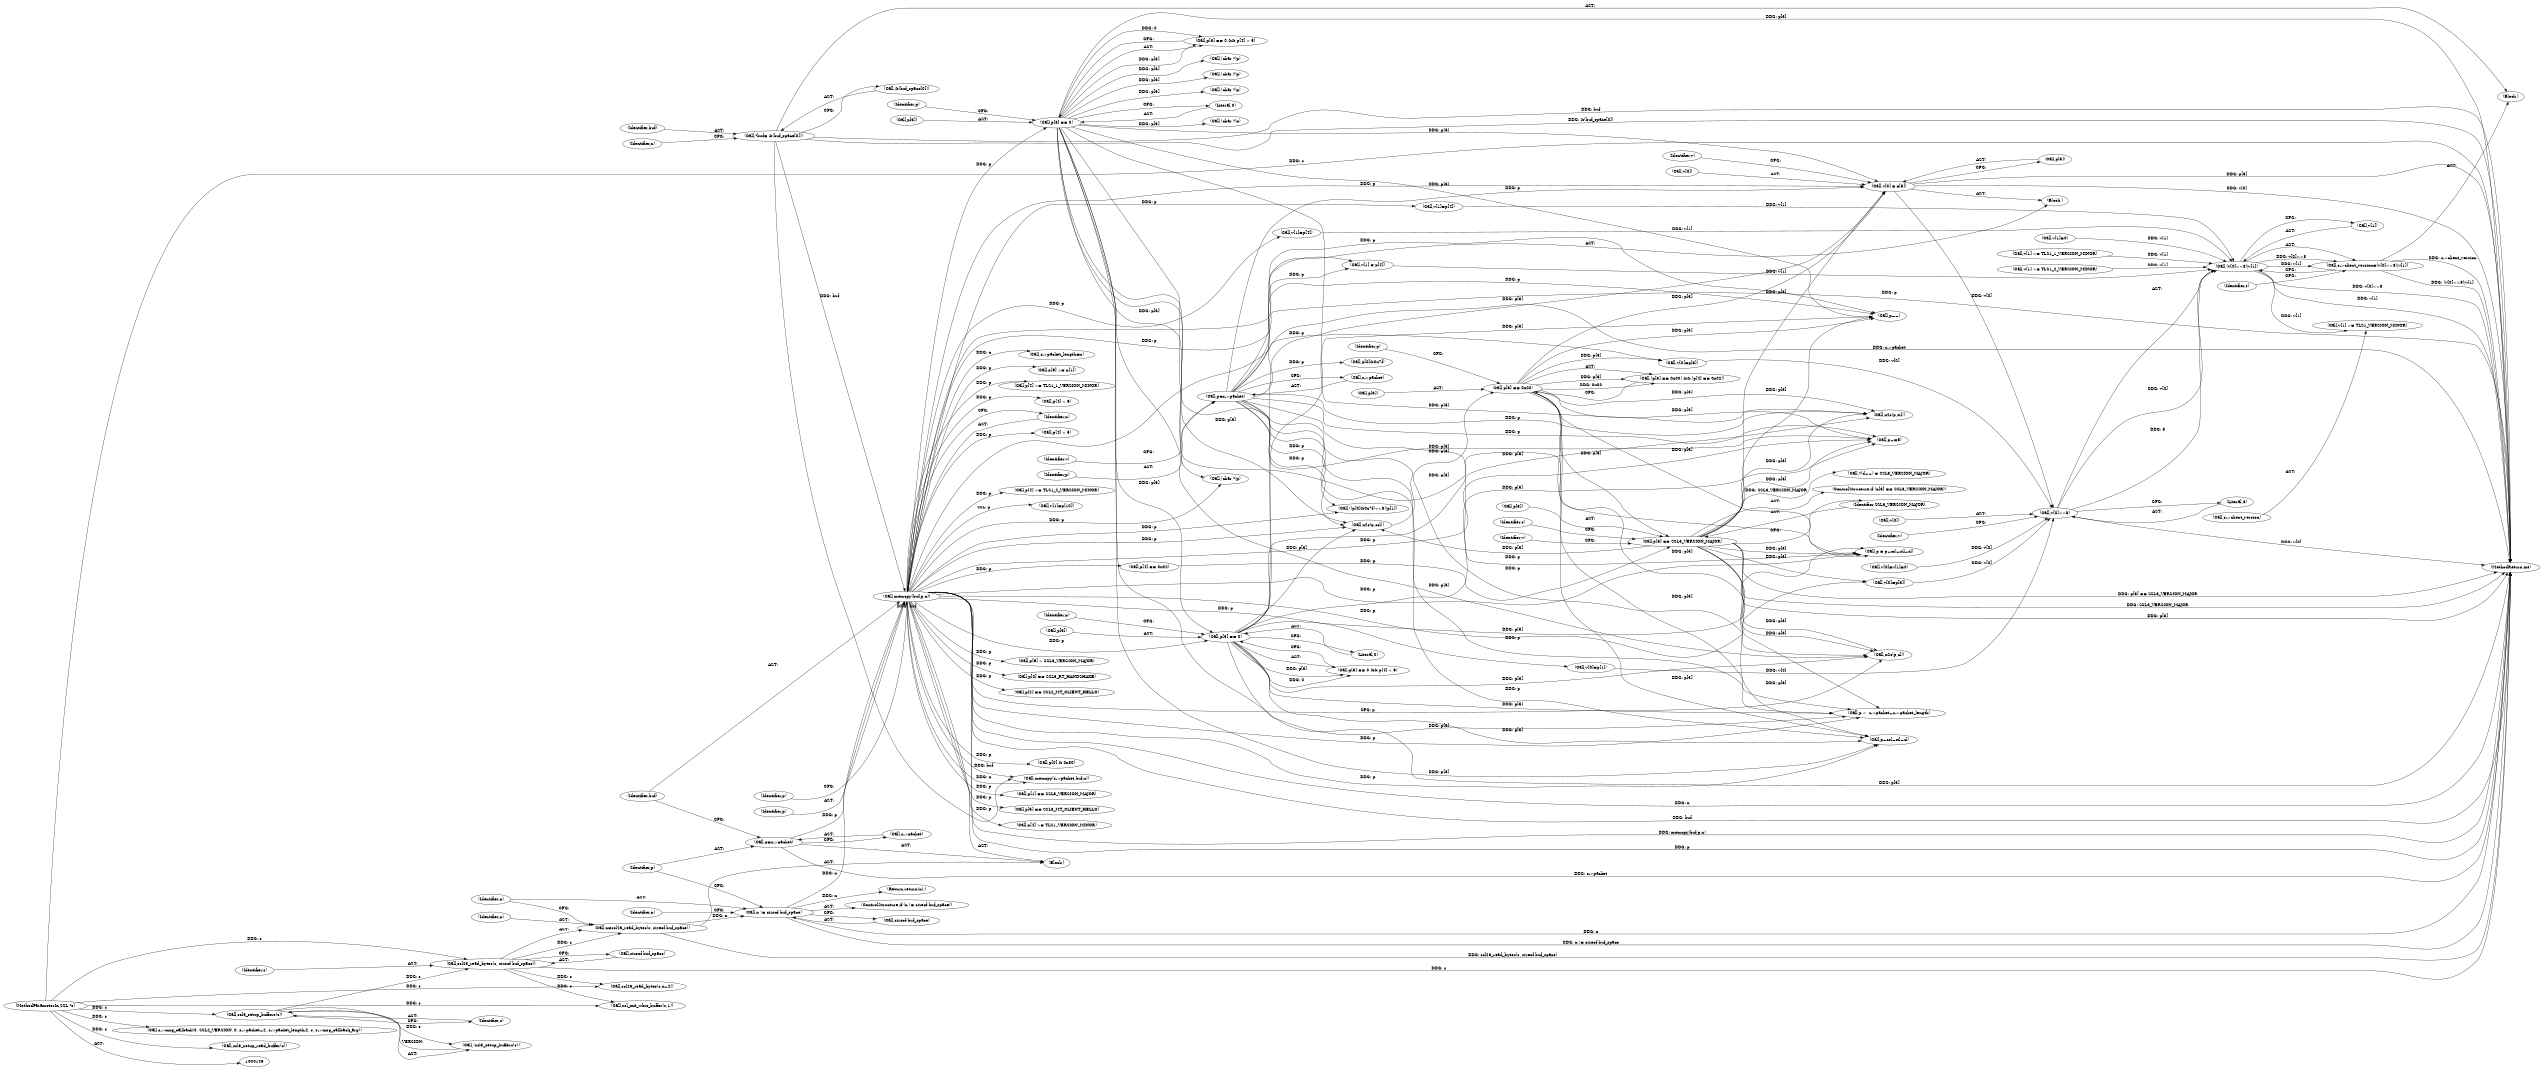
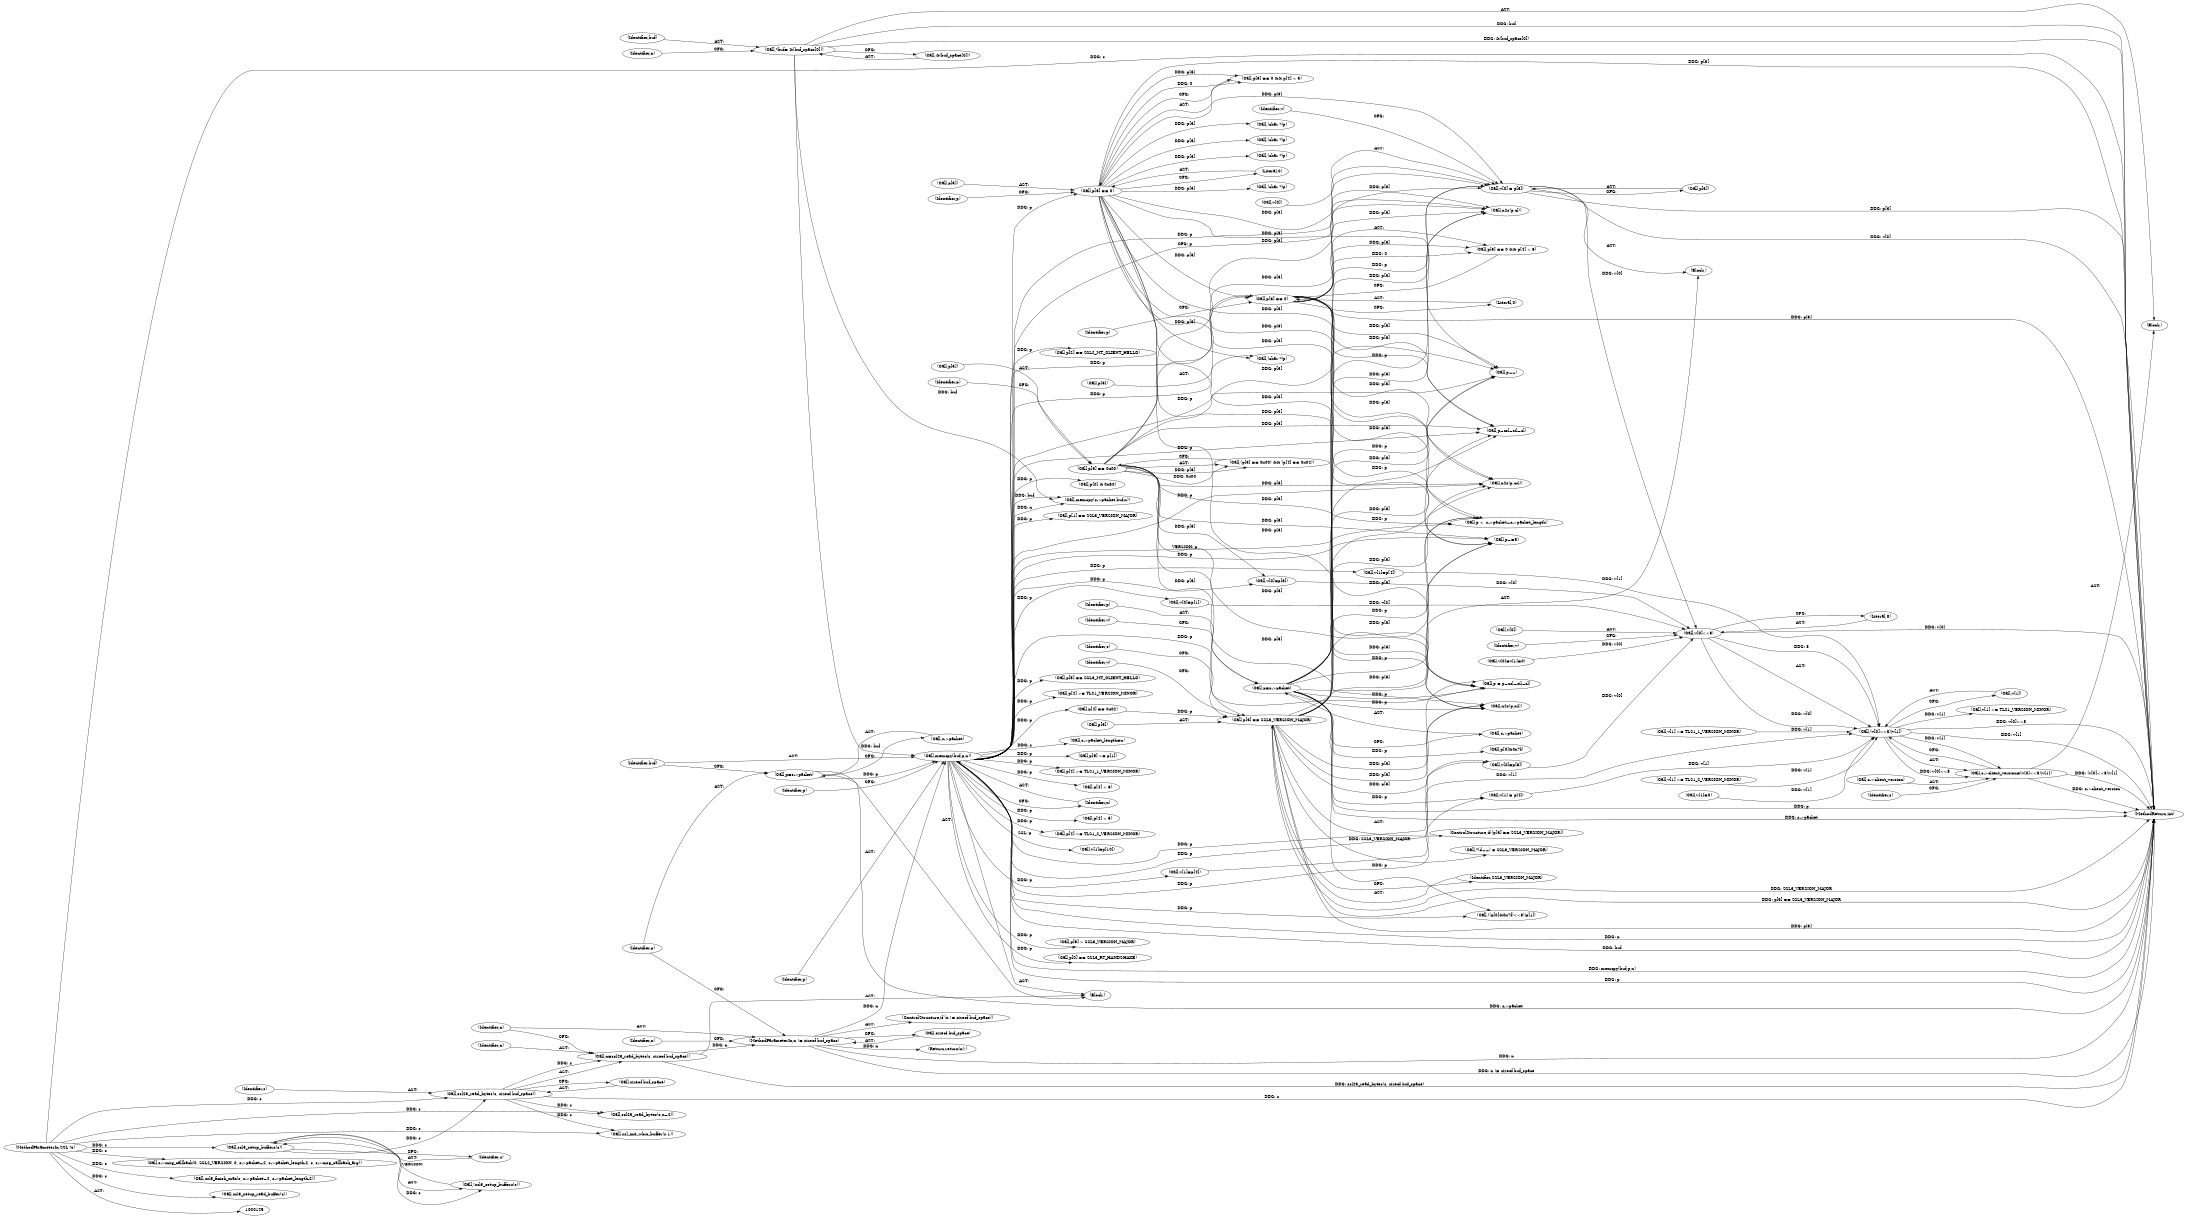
(984, 353) -> (1025, 745)
(2330, 434) -> (1947, 784)
(1443, 463) -> (1299, 486)
(1368, 738) -> (1185, 547)
none -> (1242, 844)
(774, 913) -> (794, 1041)
none -> (255, 1179)
